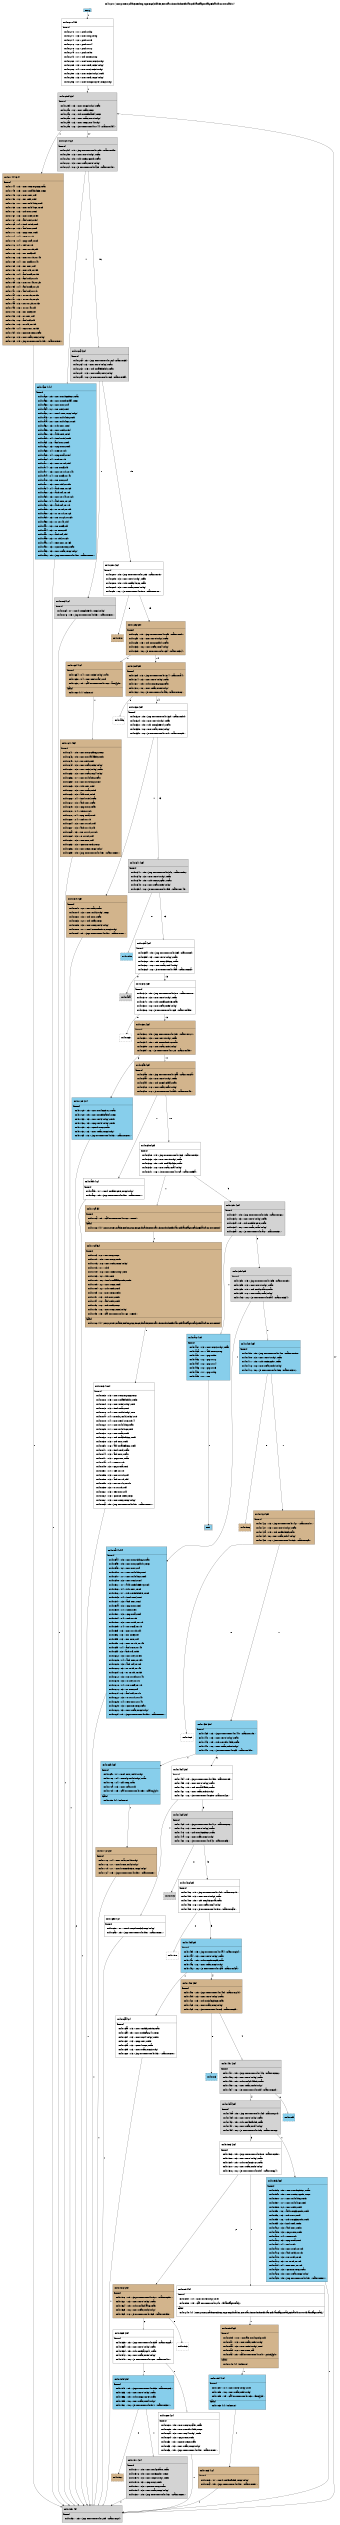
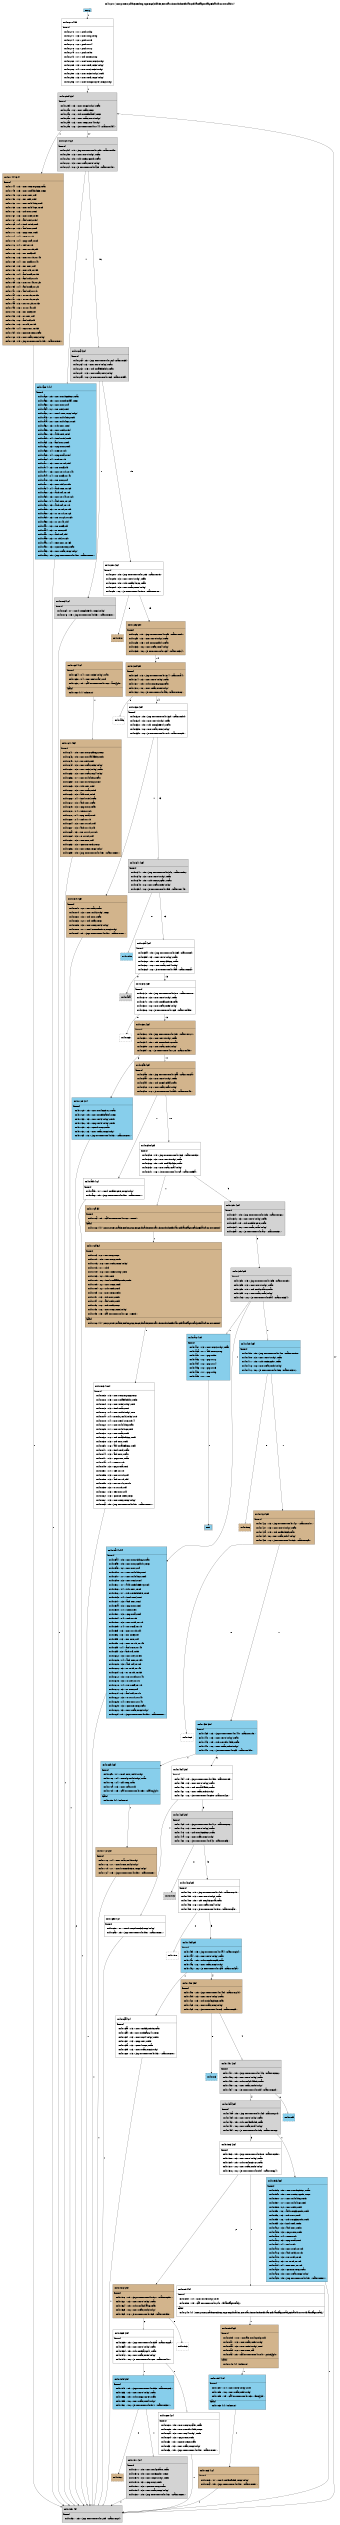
(126, 658) -> none
(224, 1283) -> (238, 1317)
